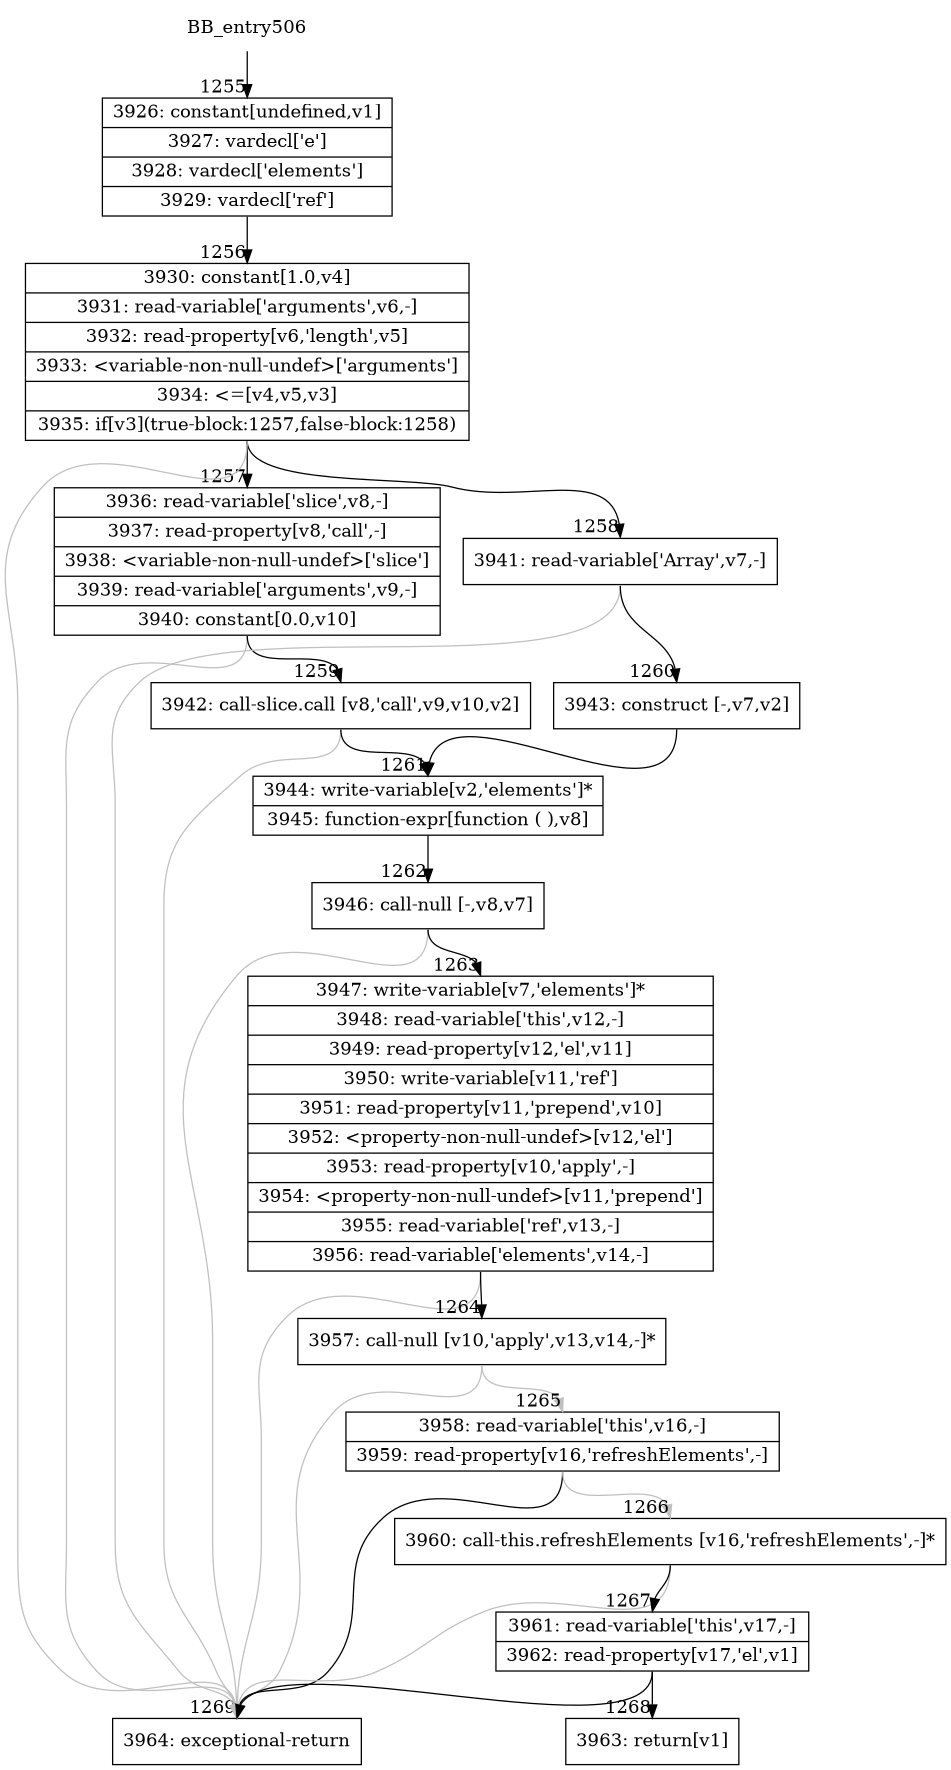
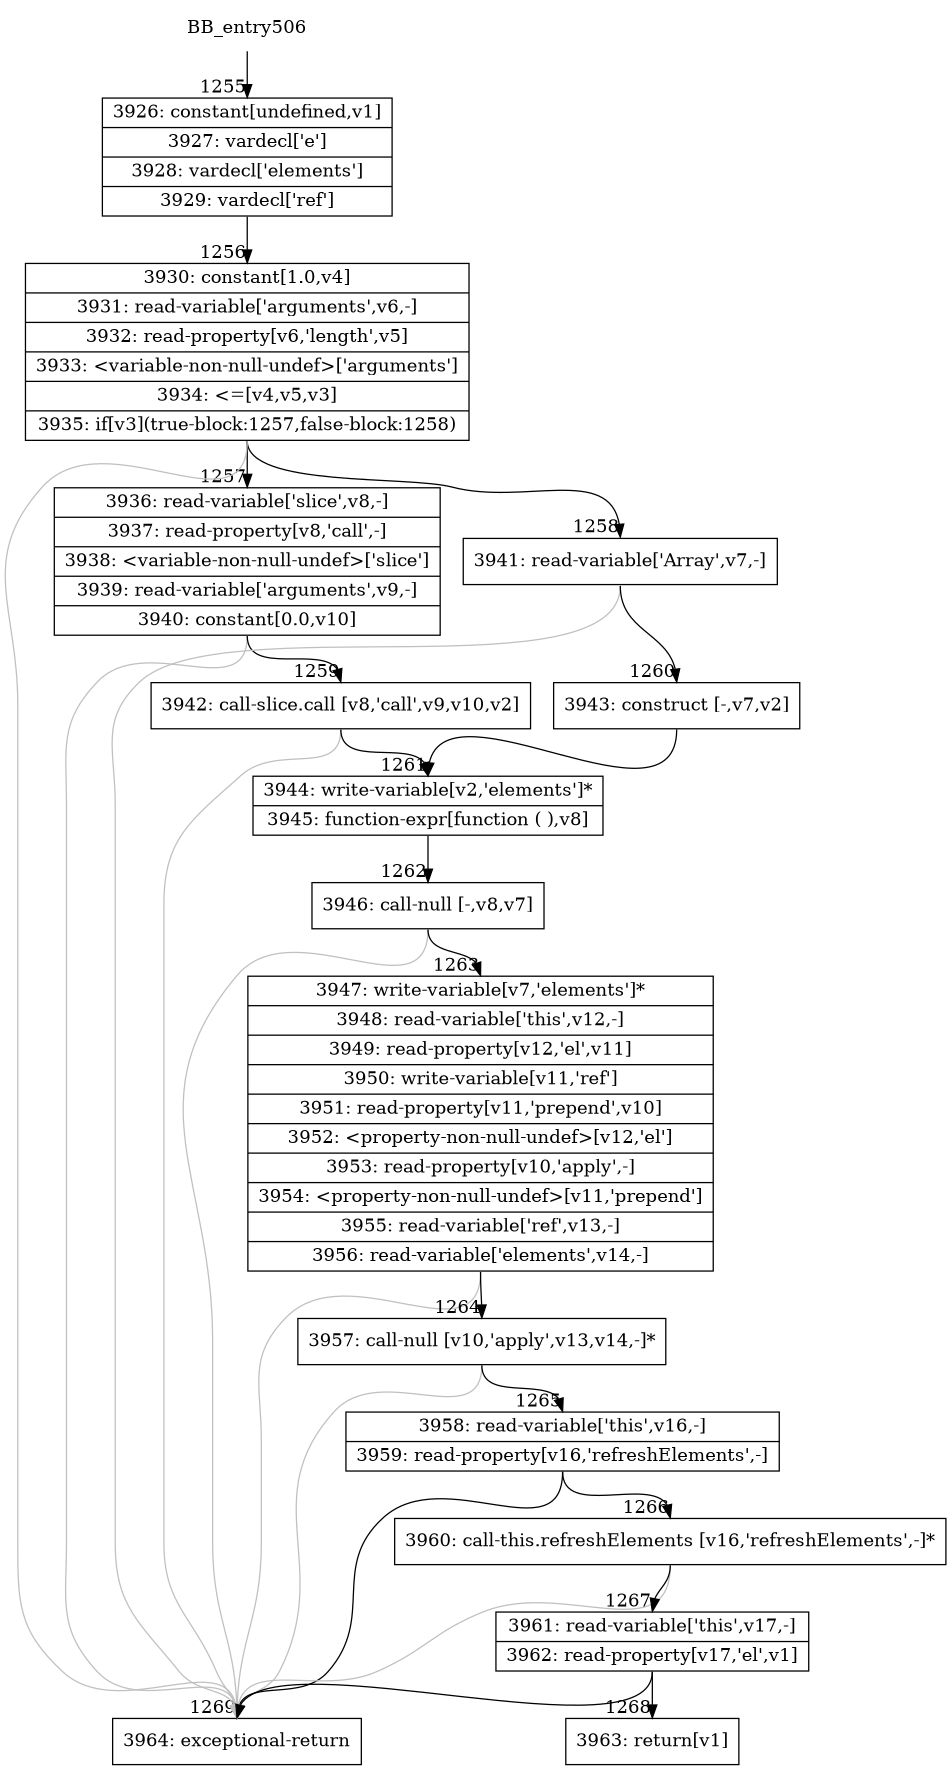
(516, 1388) -> (516, 1388)
(610, 1495) -> (610, 1495)
